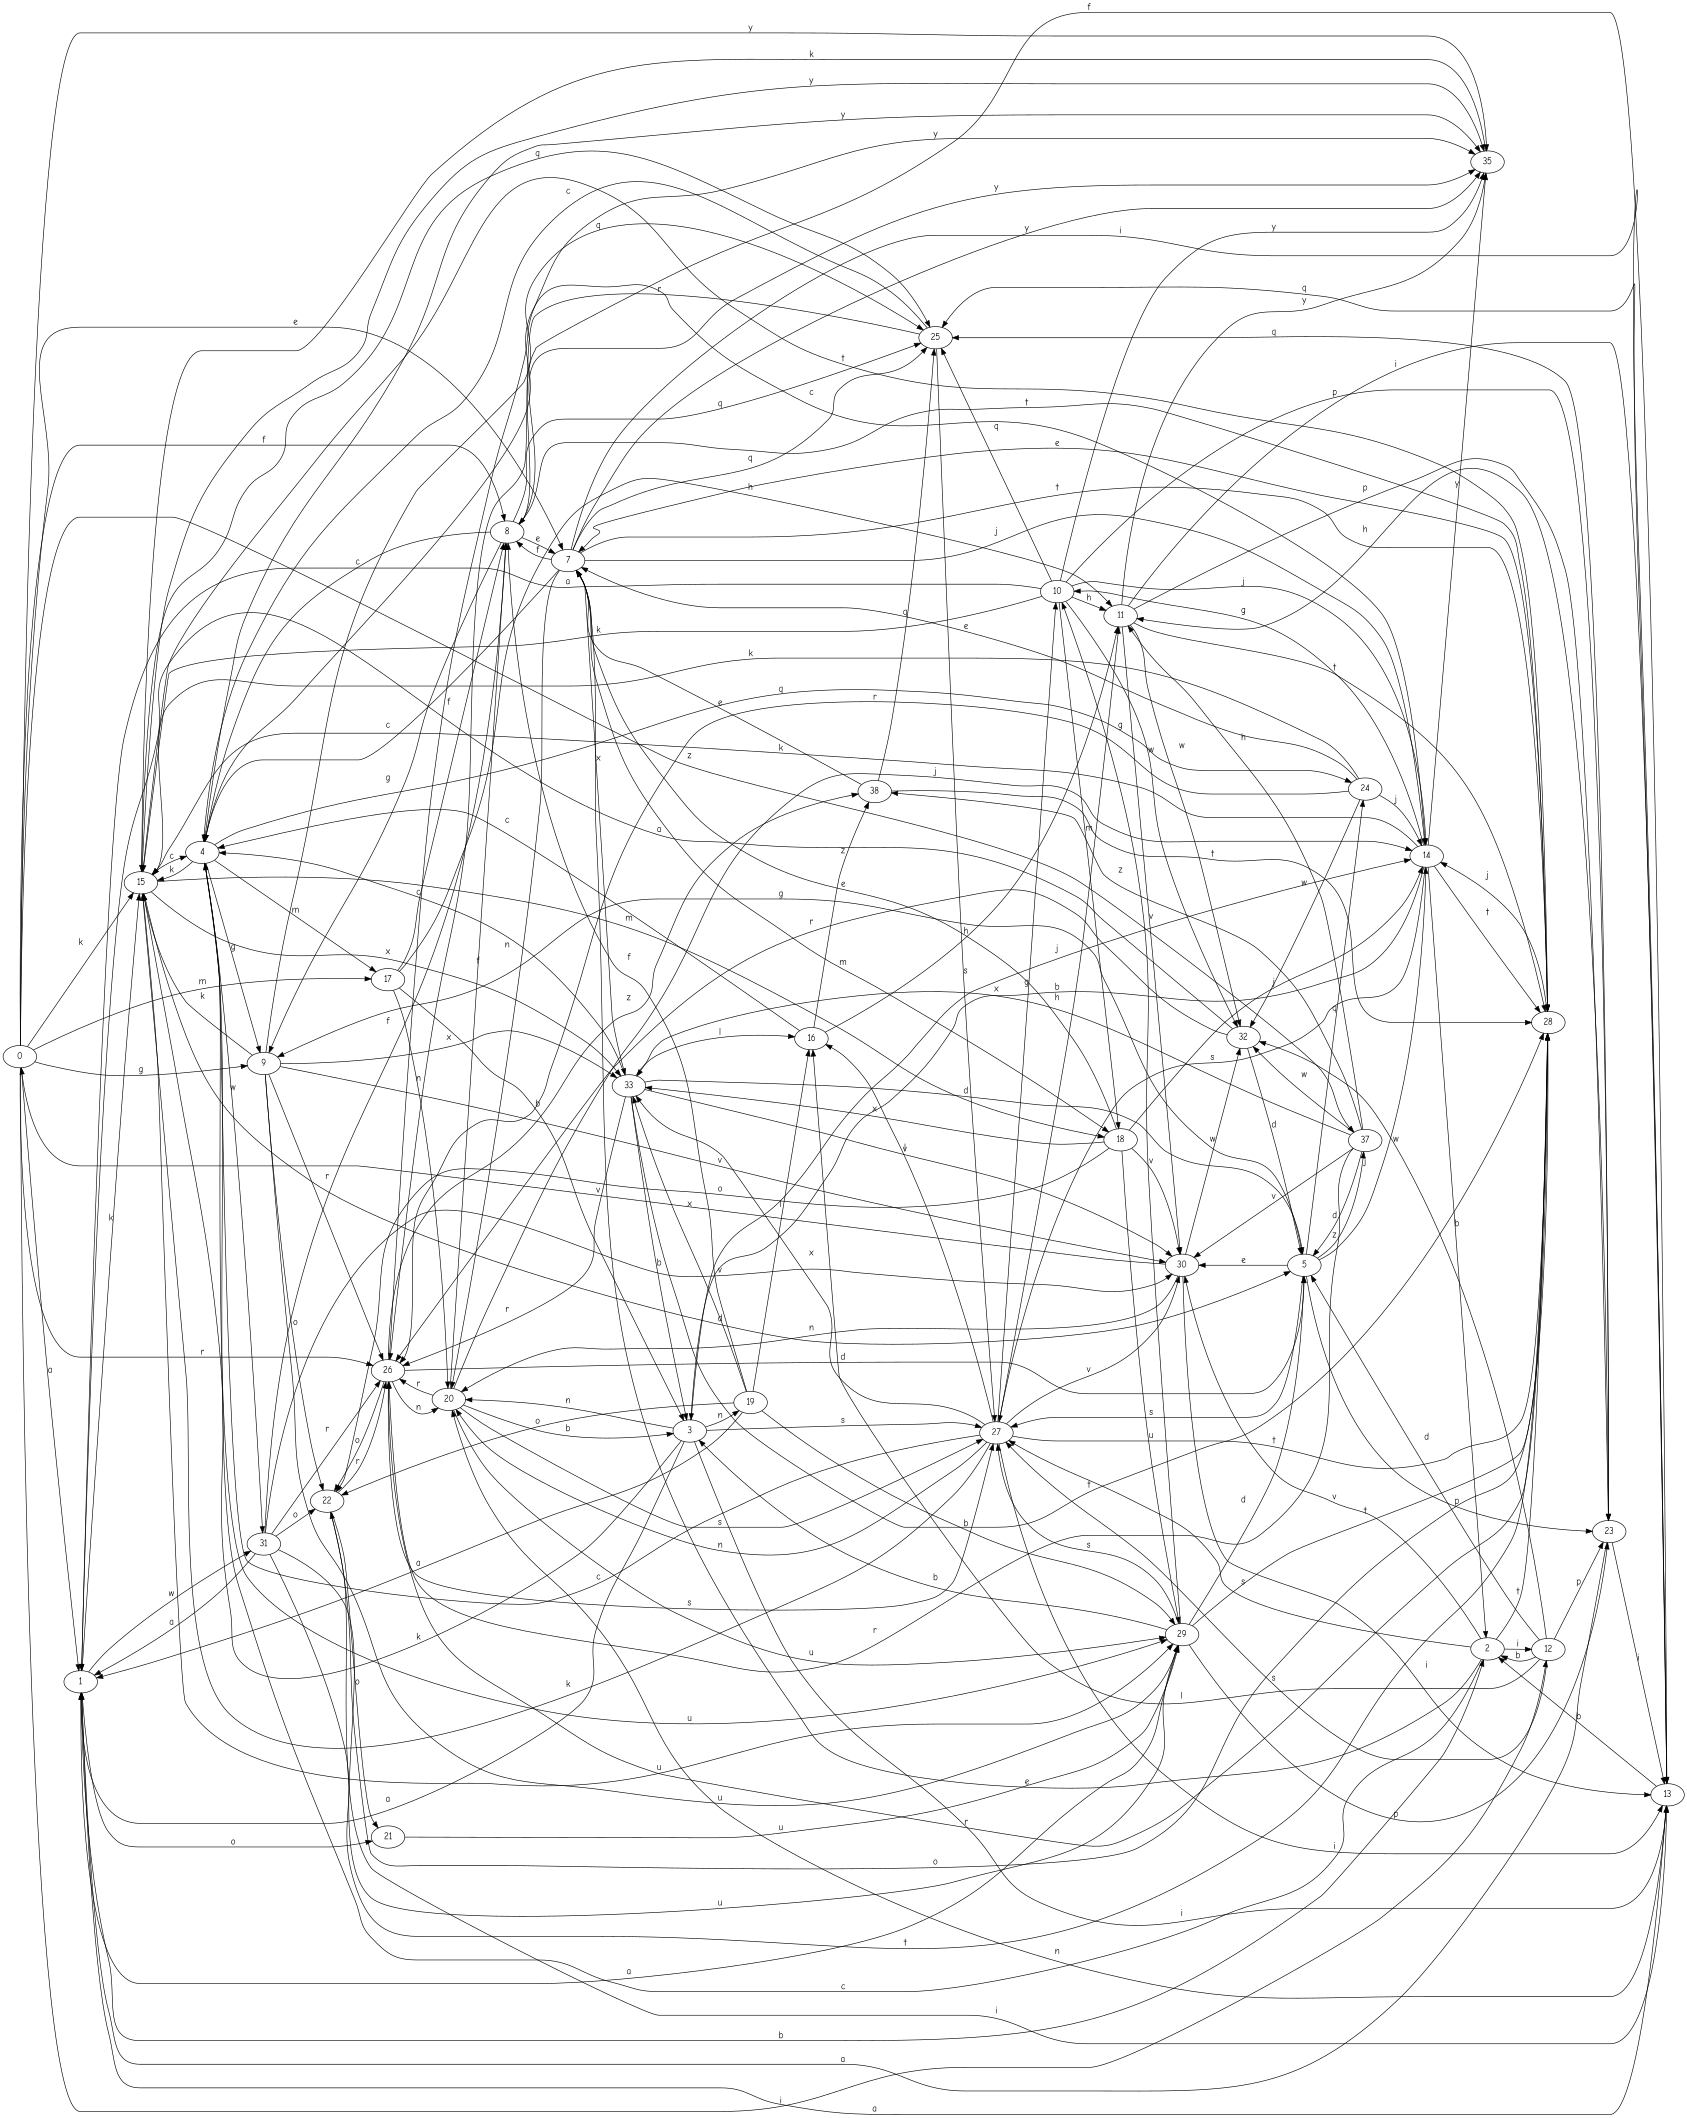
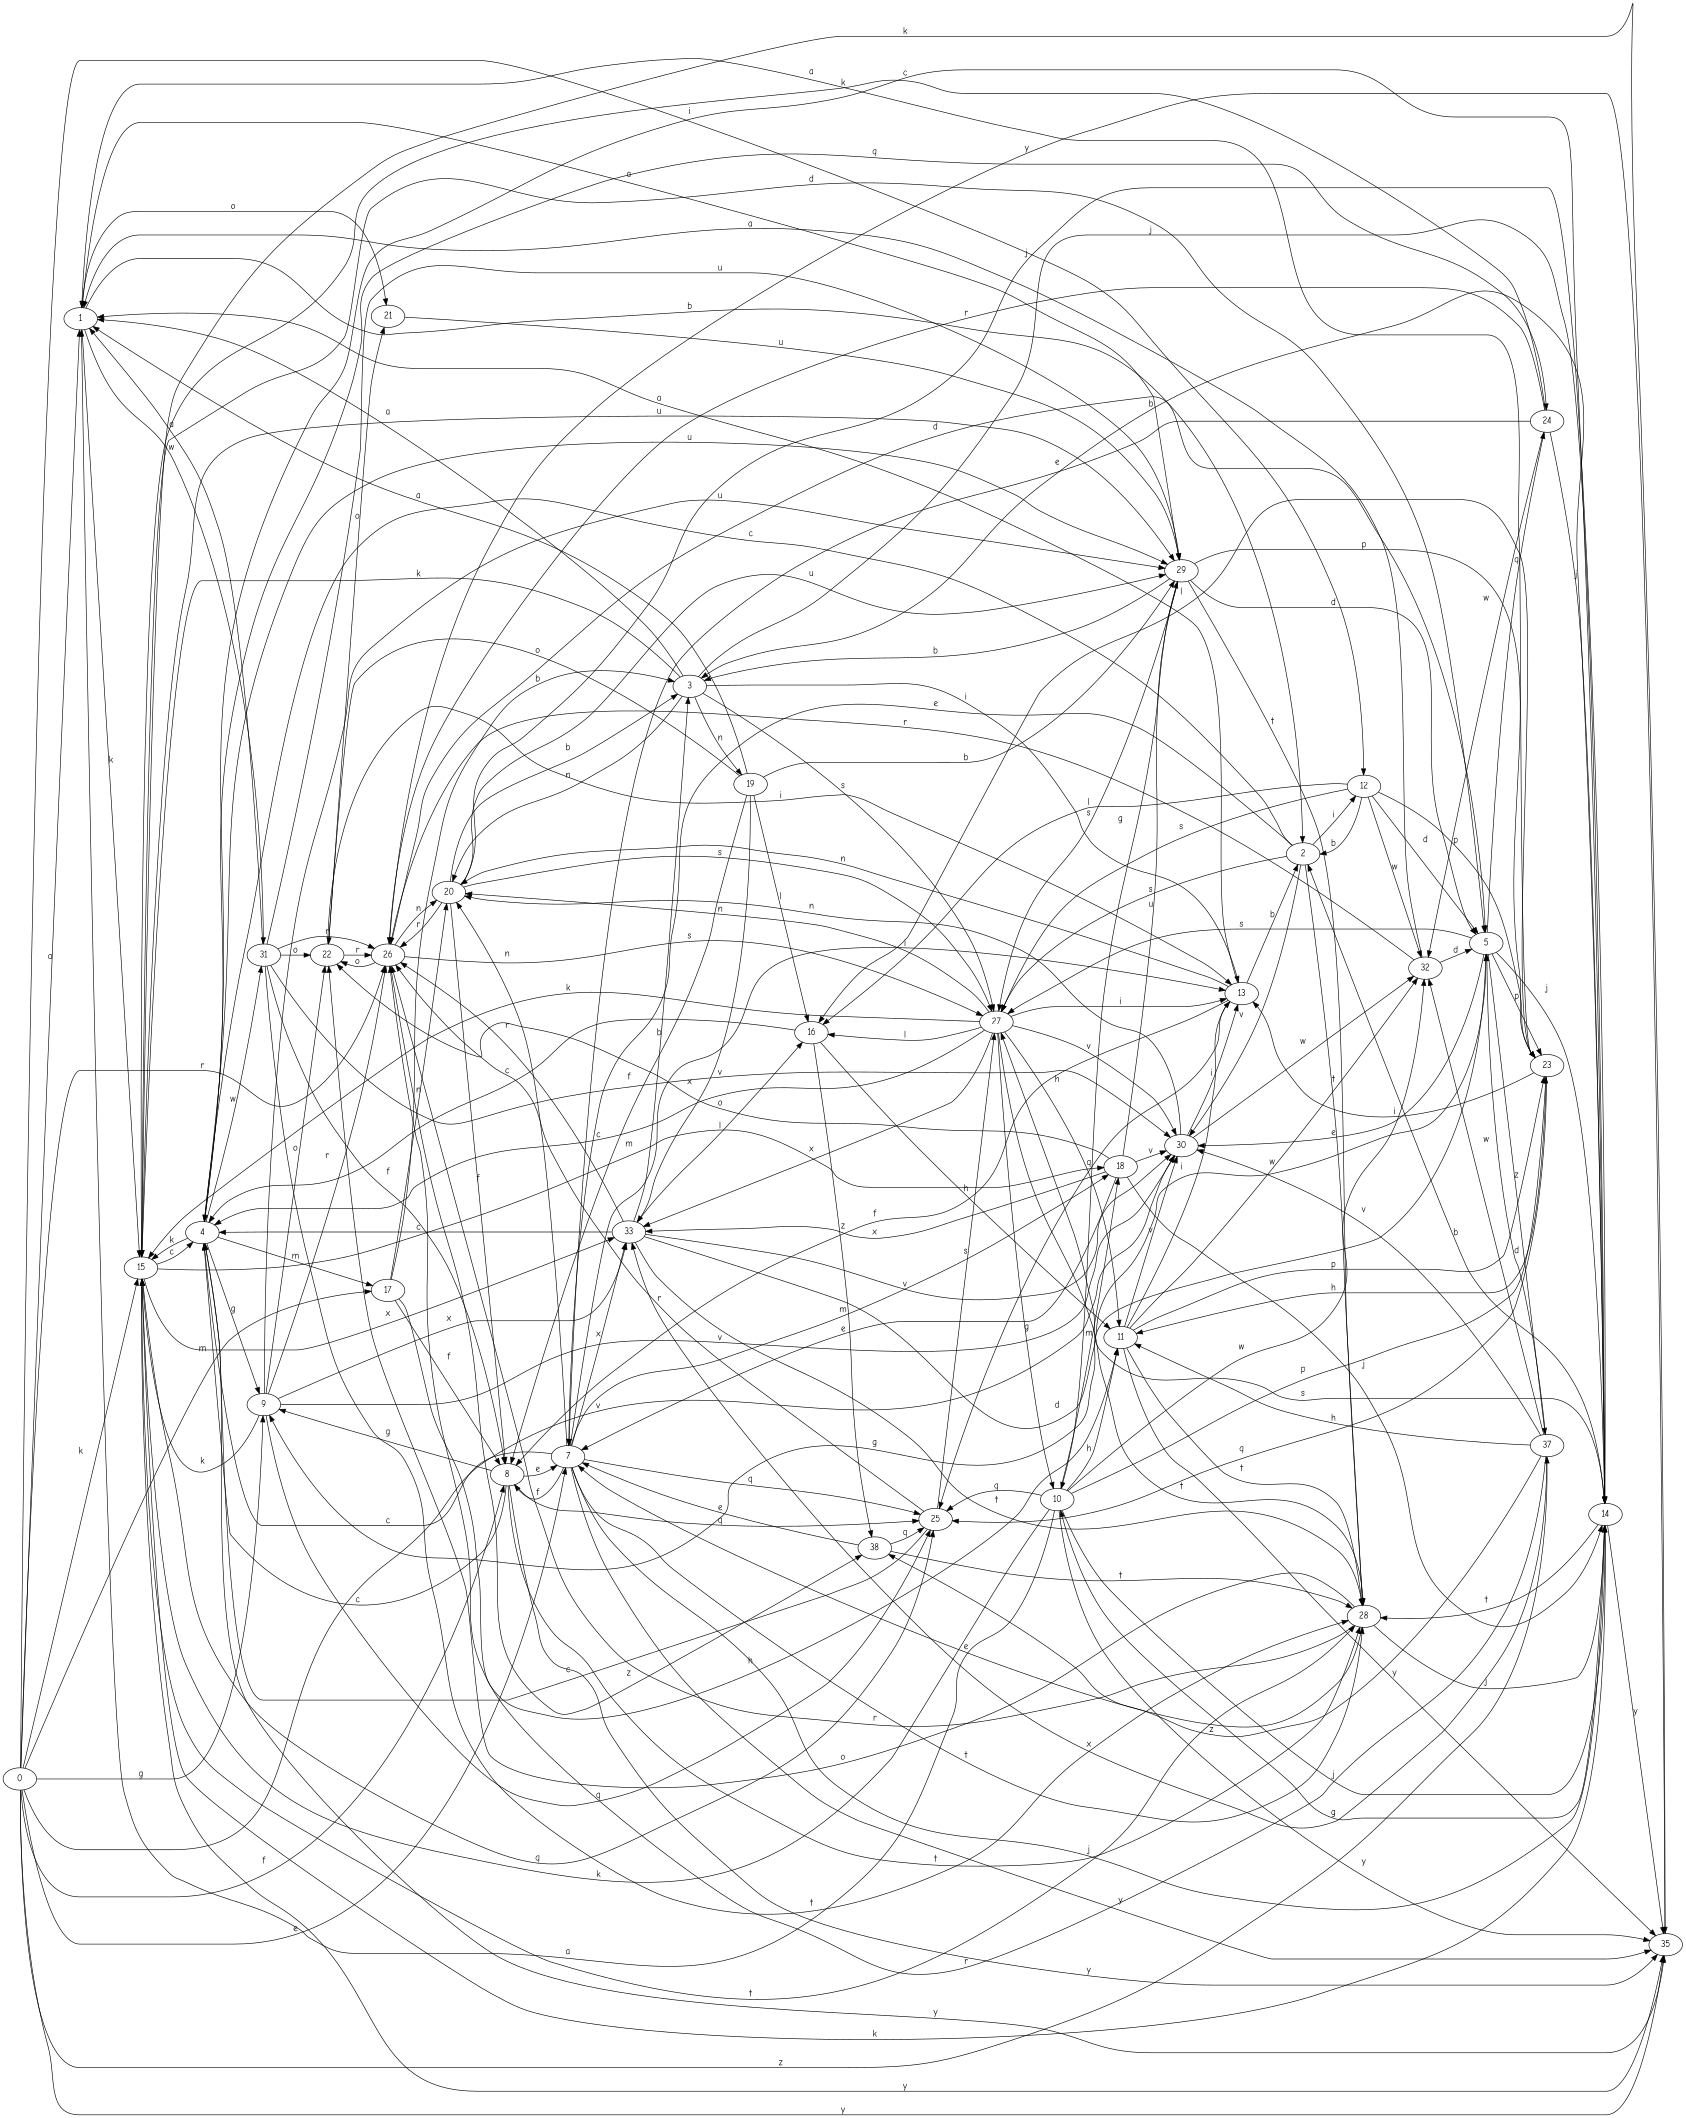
none -> (1311, 499)
(565, 1191) -> (611, 1410)
